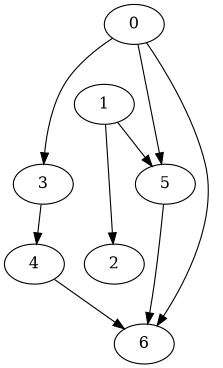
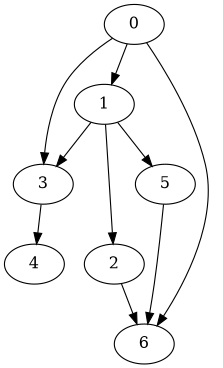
(149, 99) -> (121, 59)
none -> (77, 140)
(85, 301) -> (127, 299)
